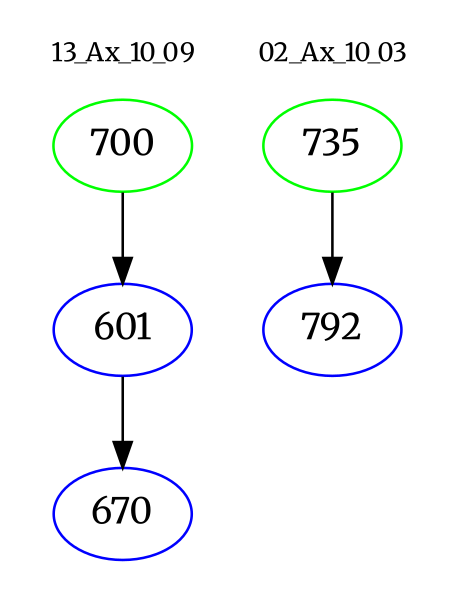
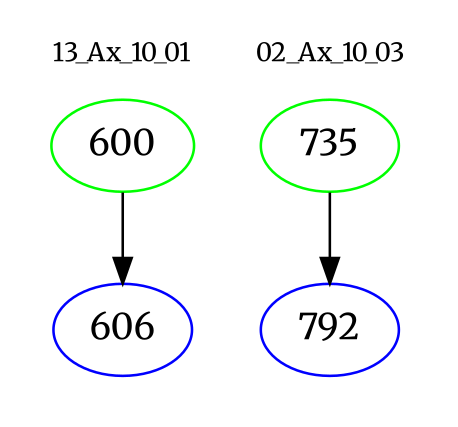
(124, 55) -> (123, 55)
(123, 146) -> (123, 146)
(123, 330) -> (123, 330)
(123, 514) -> none
